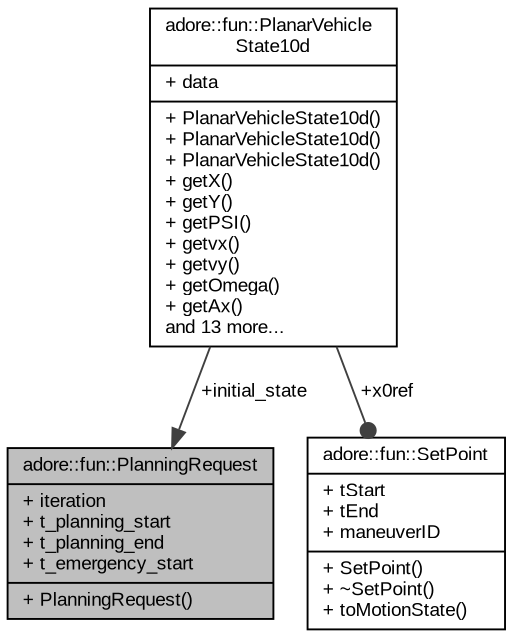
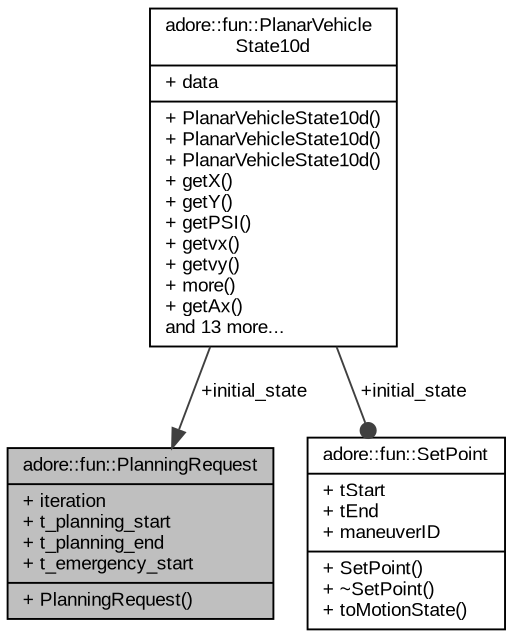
(223, 286) -> (200, 286)
(384, 392) -> (411, 392)
